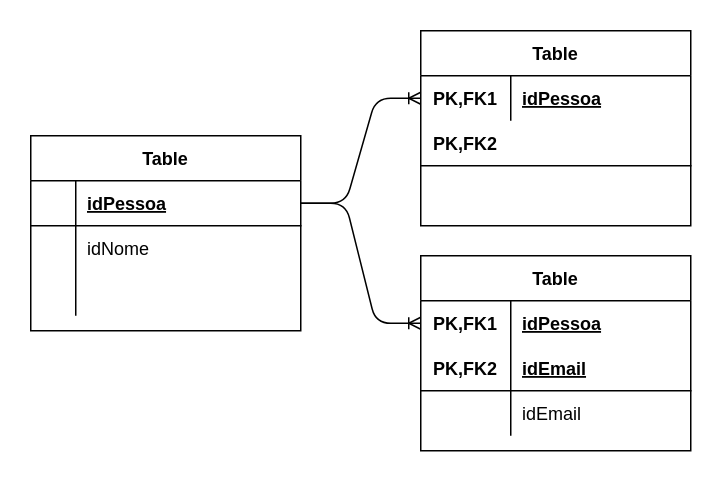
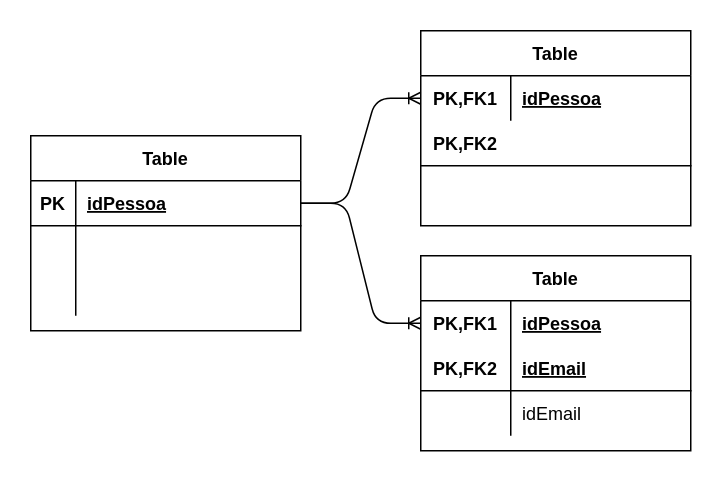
none -> (53, 203)
(188, 248) -> none
